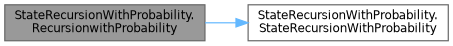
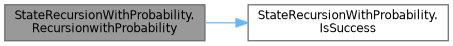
(348, 23) -> (348, 23)
